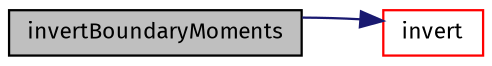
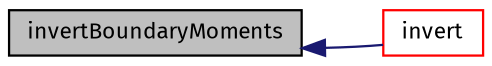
(331, 18) -> (354, 47)
